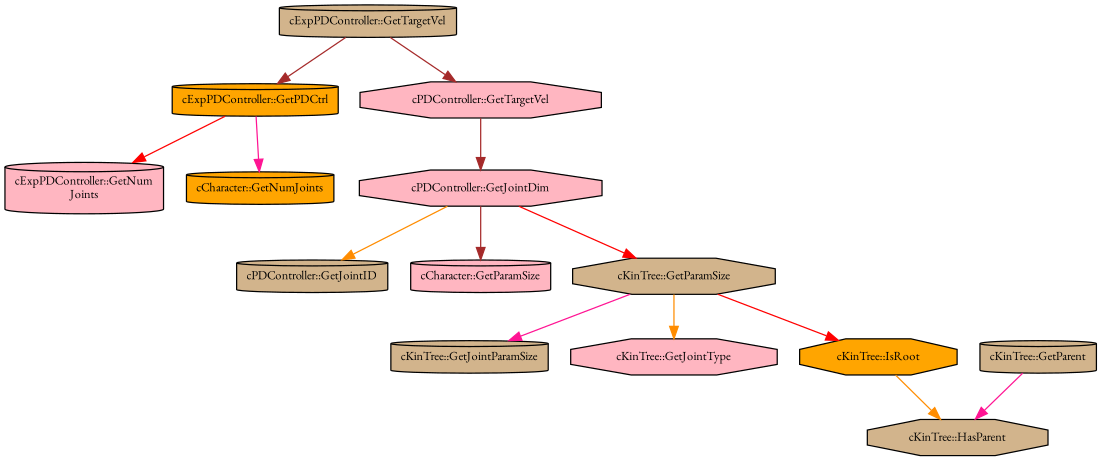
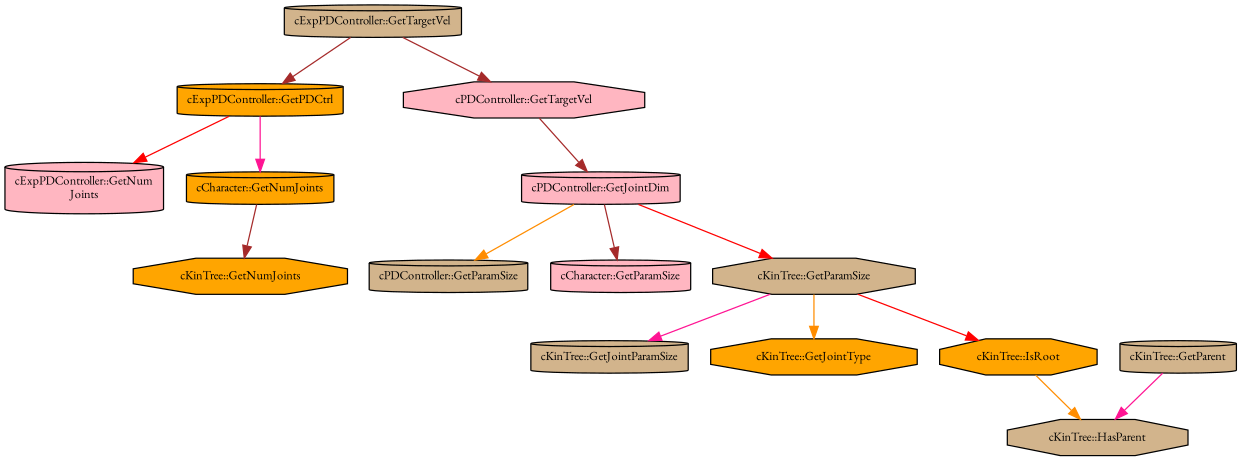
(481, 188) -> (601, 188)
none -> (240, 276)
(312, 276) -> (448, 276)
(674, 357) -> (814, 357)
